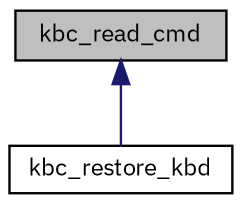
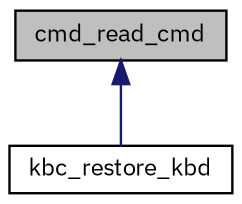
(121, 36) -> (121, 36)
